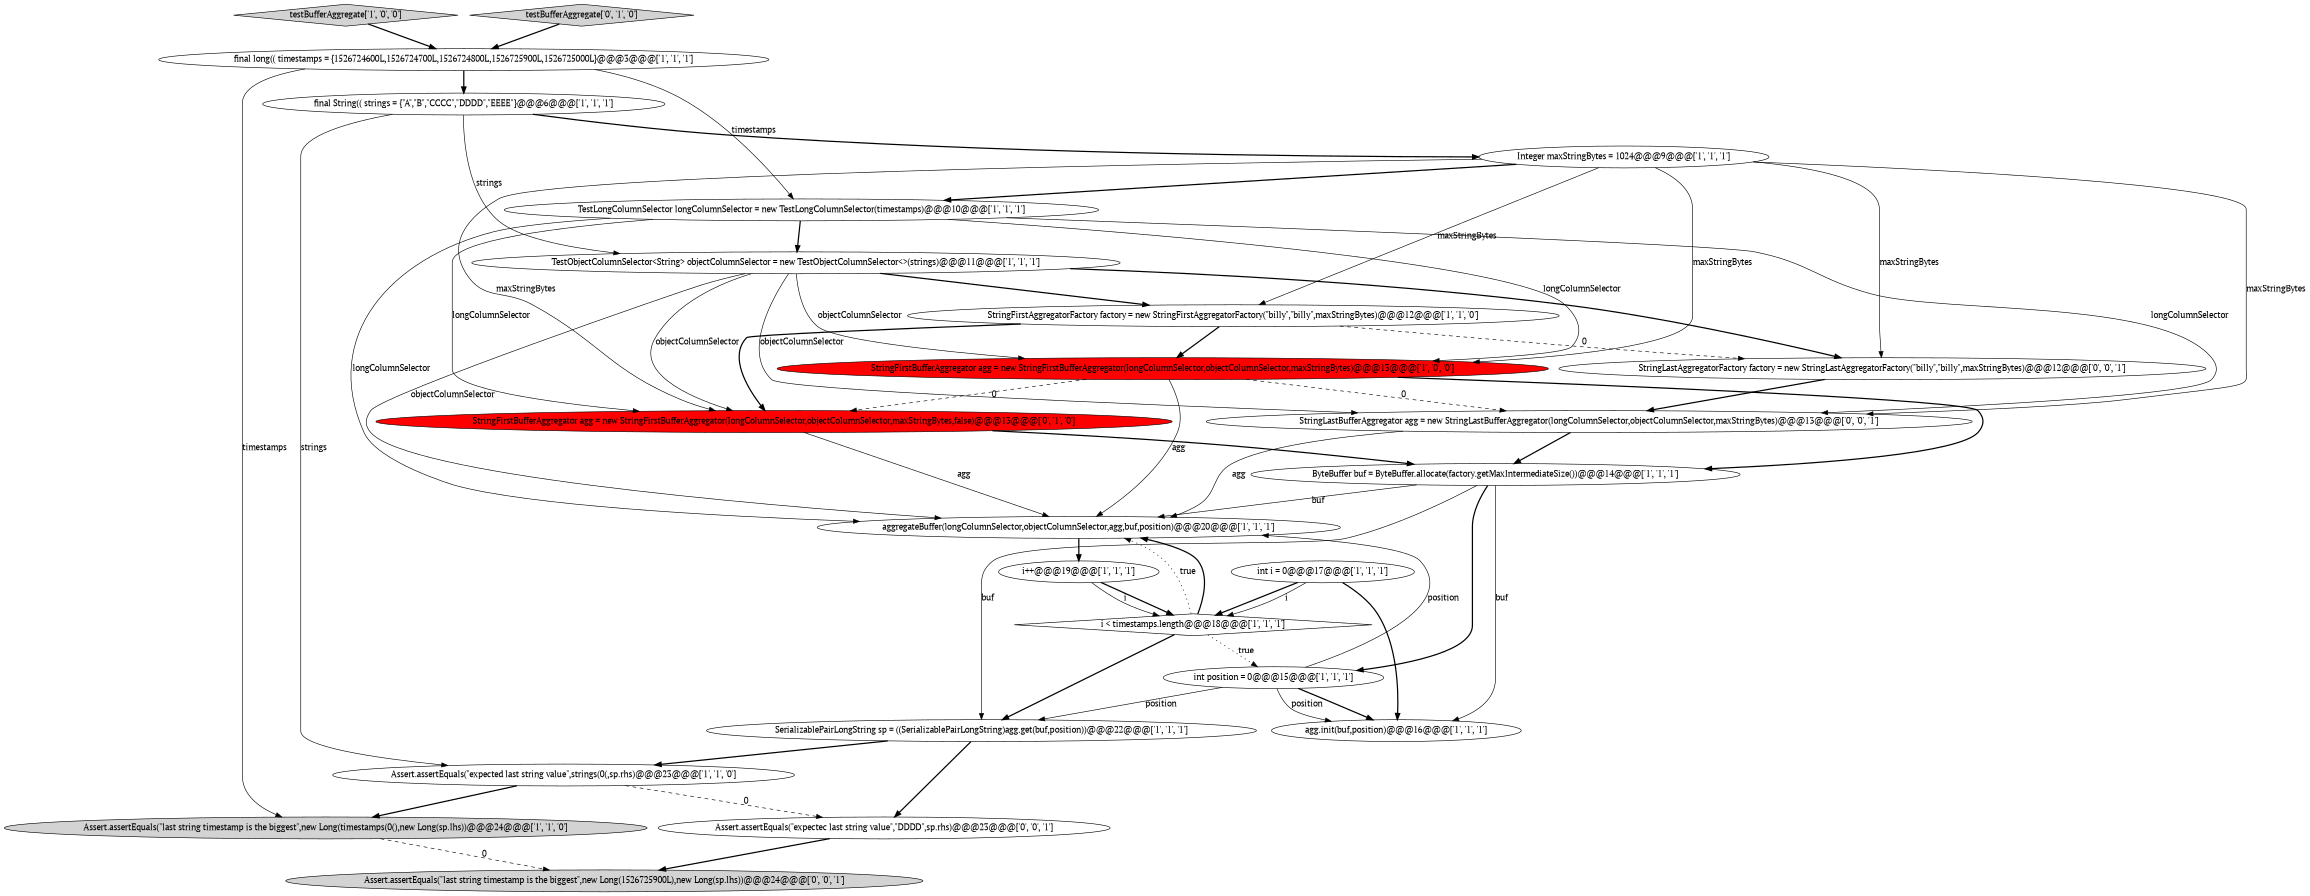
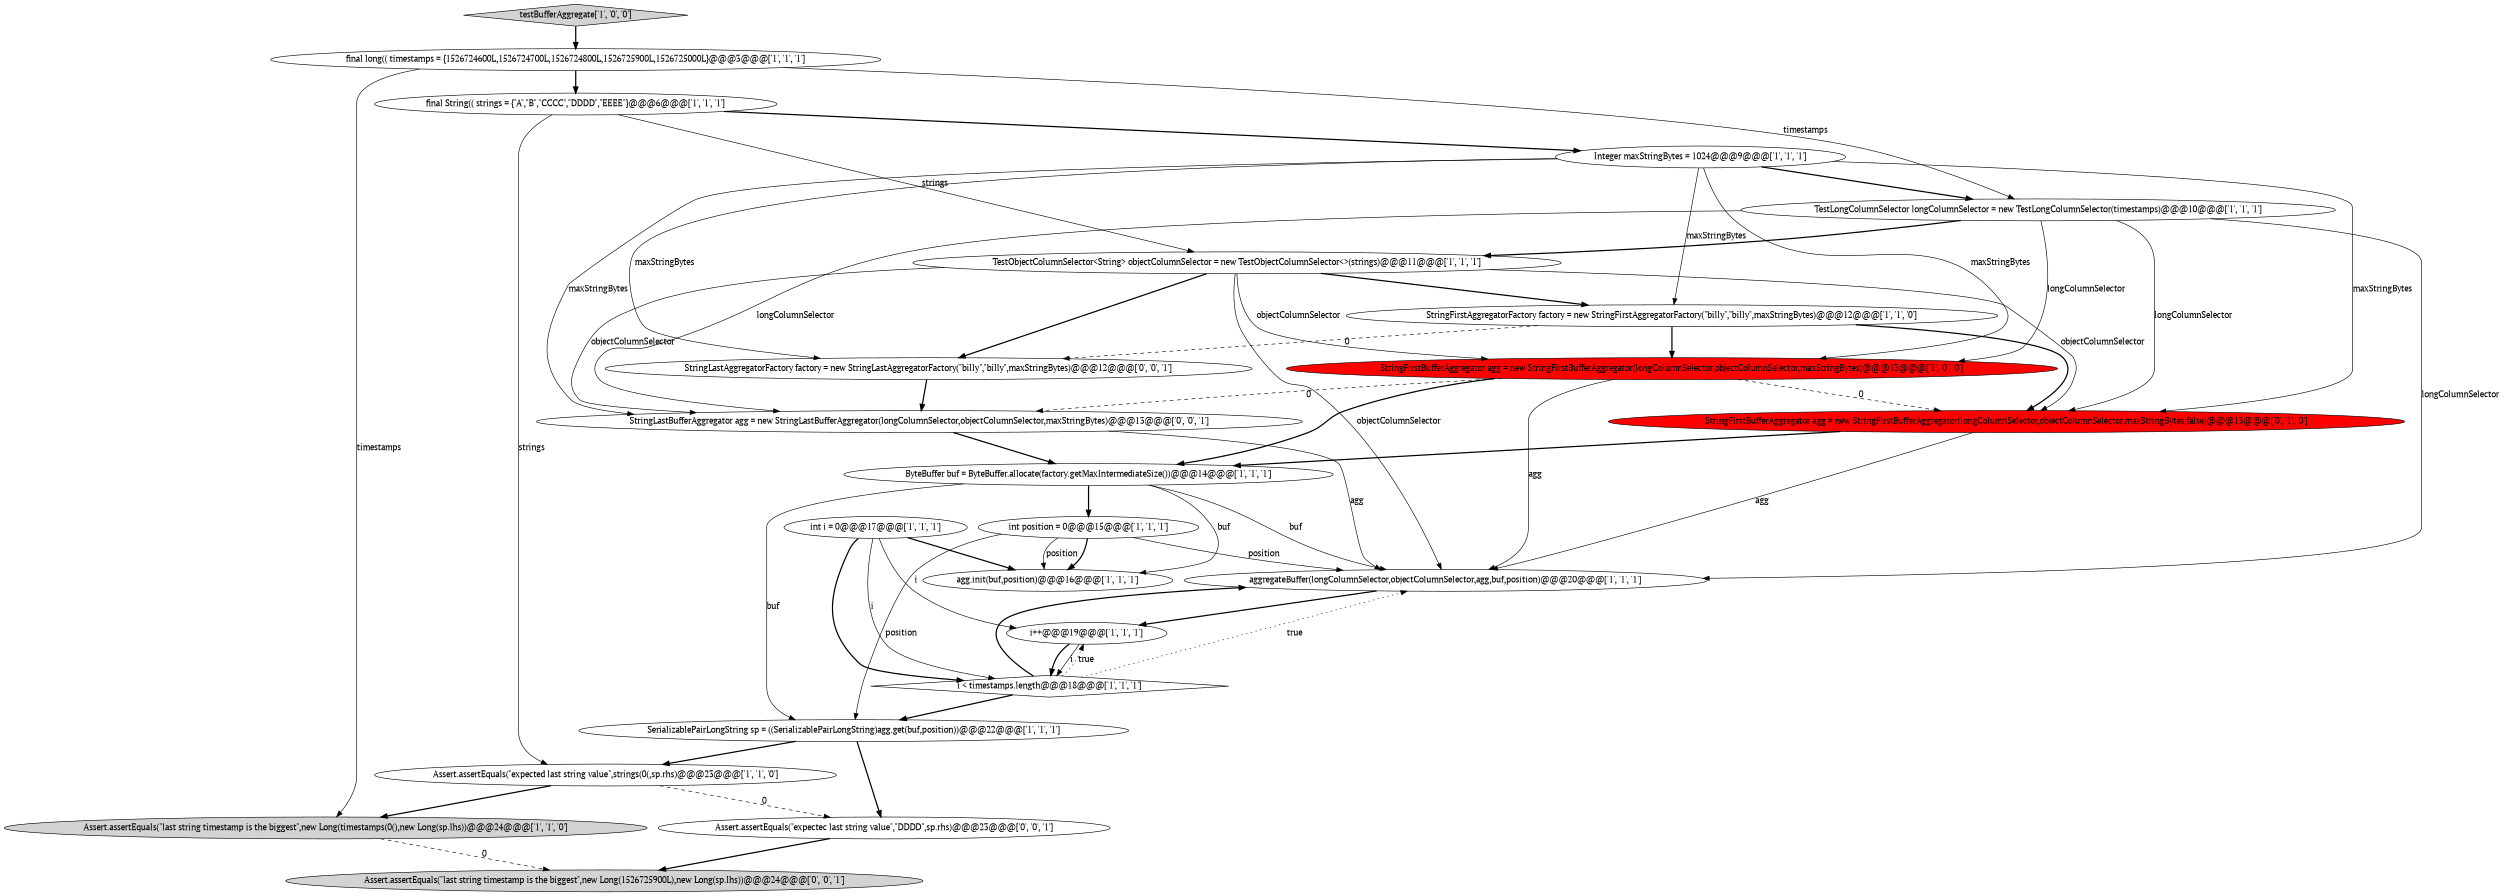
(582, 15) -> none
none -> (931, 601)
(1230, 649) -> (1073, 664)
